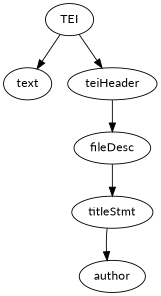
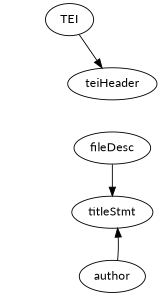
(28, 84) -> none
(112, 112) -> none
(106, 240) -> (118, 249)
